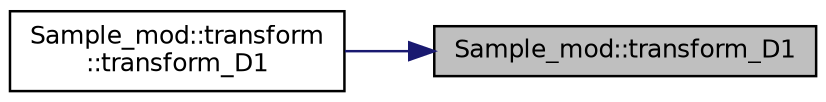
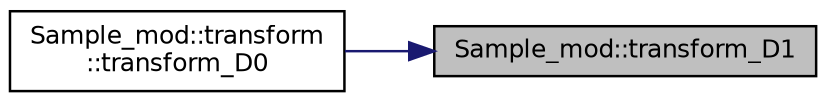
(177, 51) -> (177, 51)
